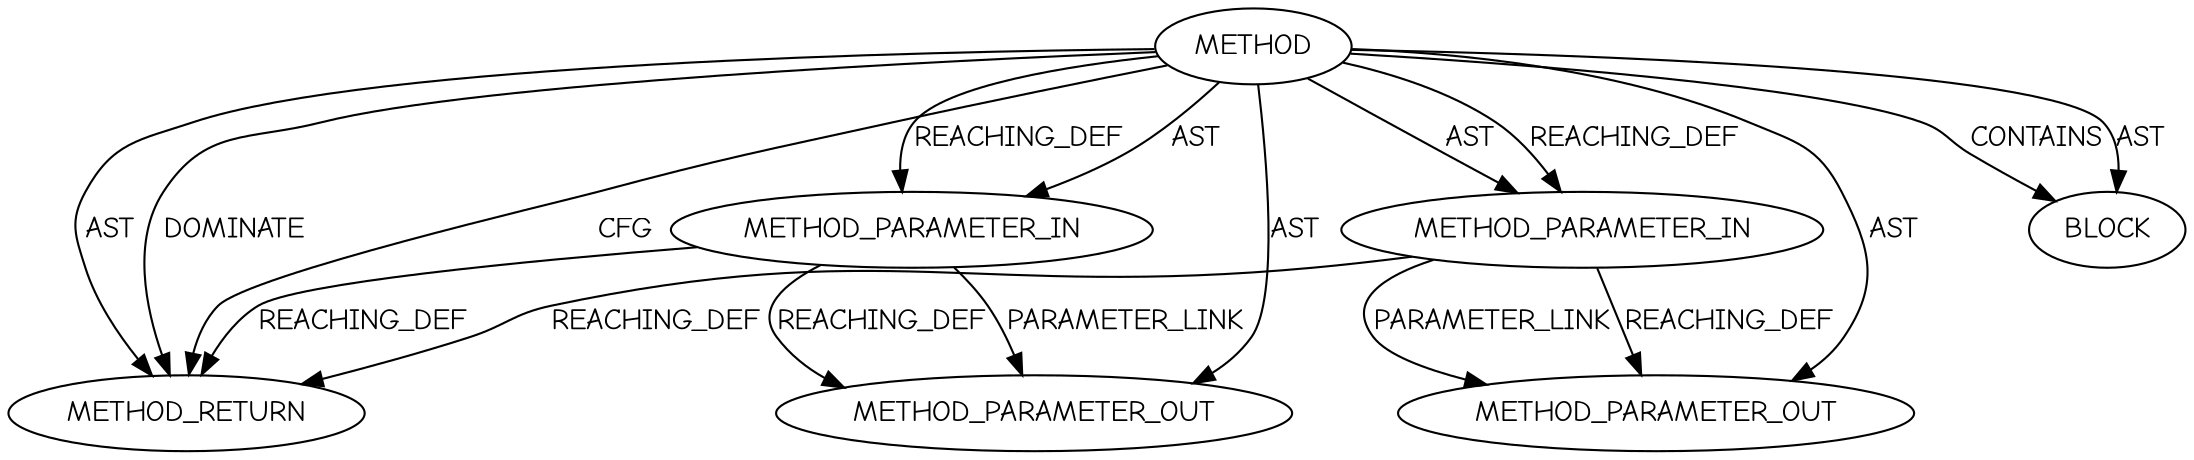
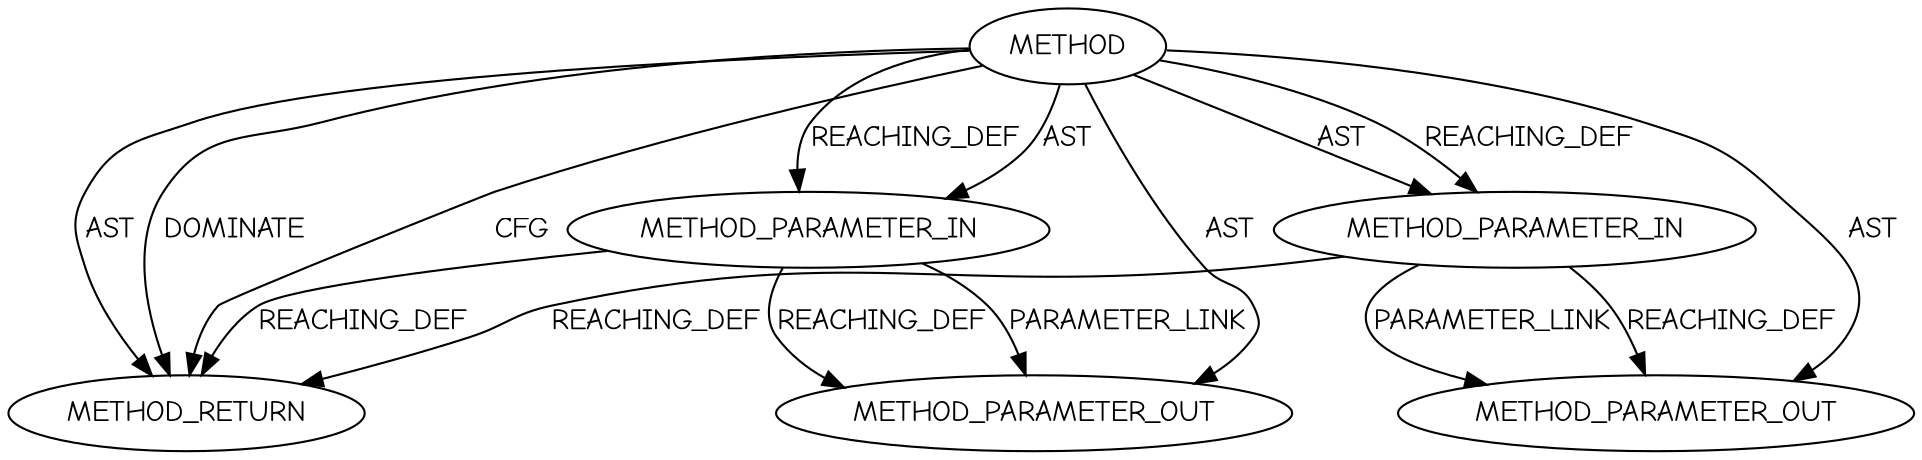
(2107, 230) -> none
